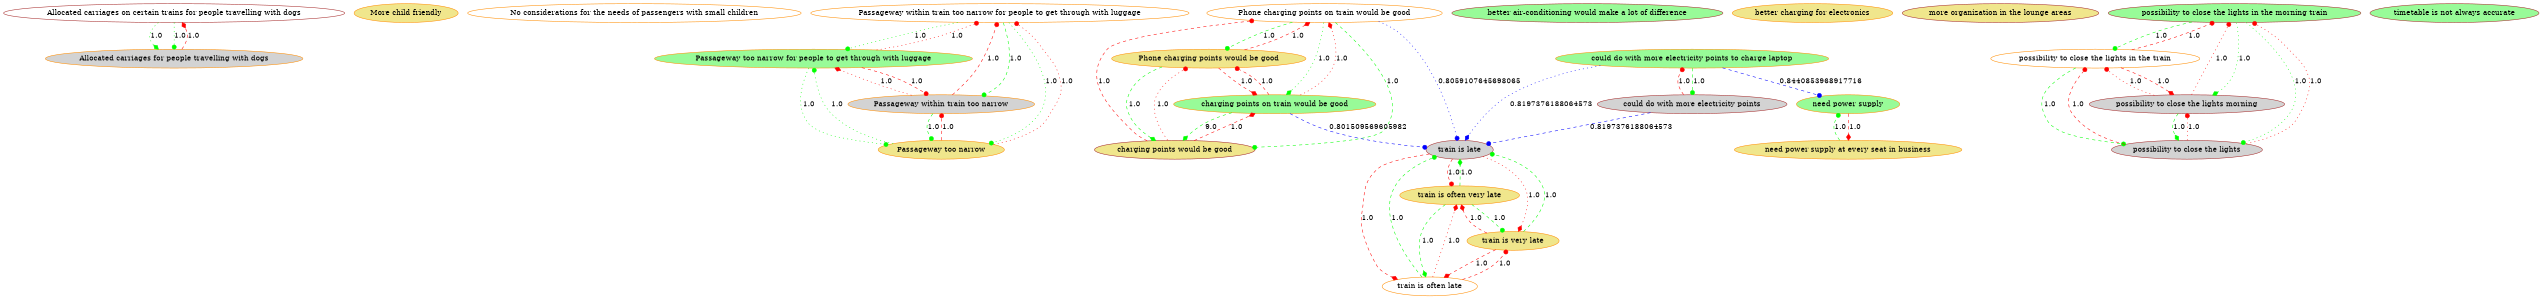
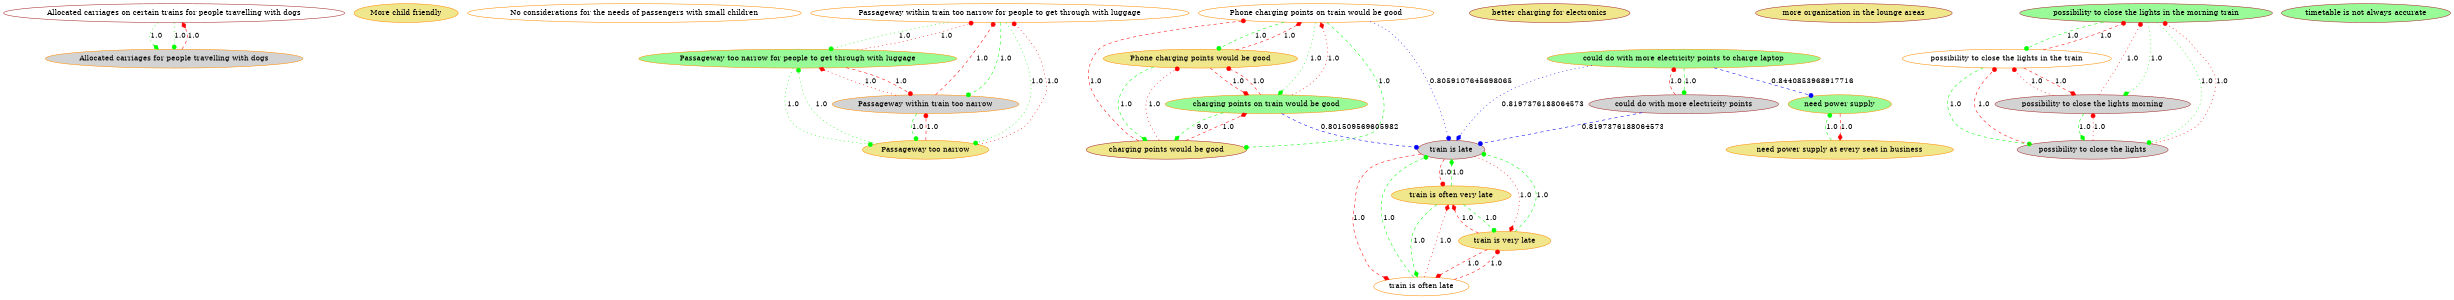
(1587, 13) -> none
(1813, 13) -> (1550, 13)
